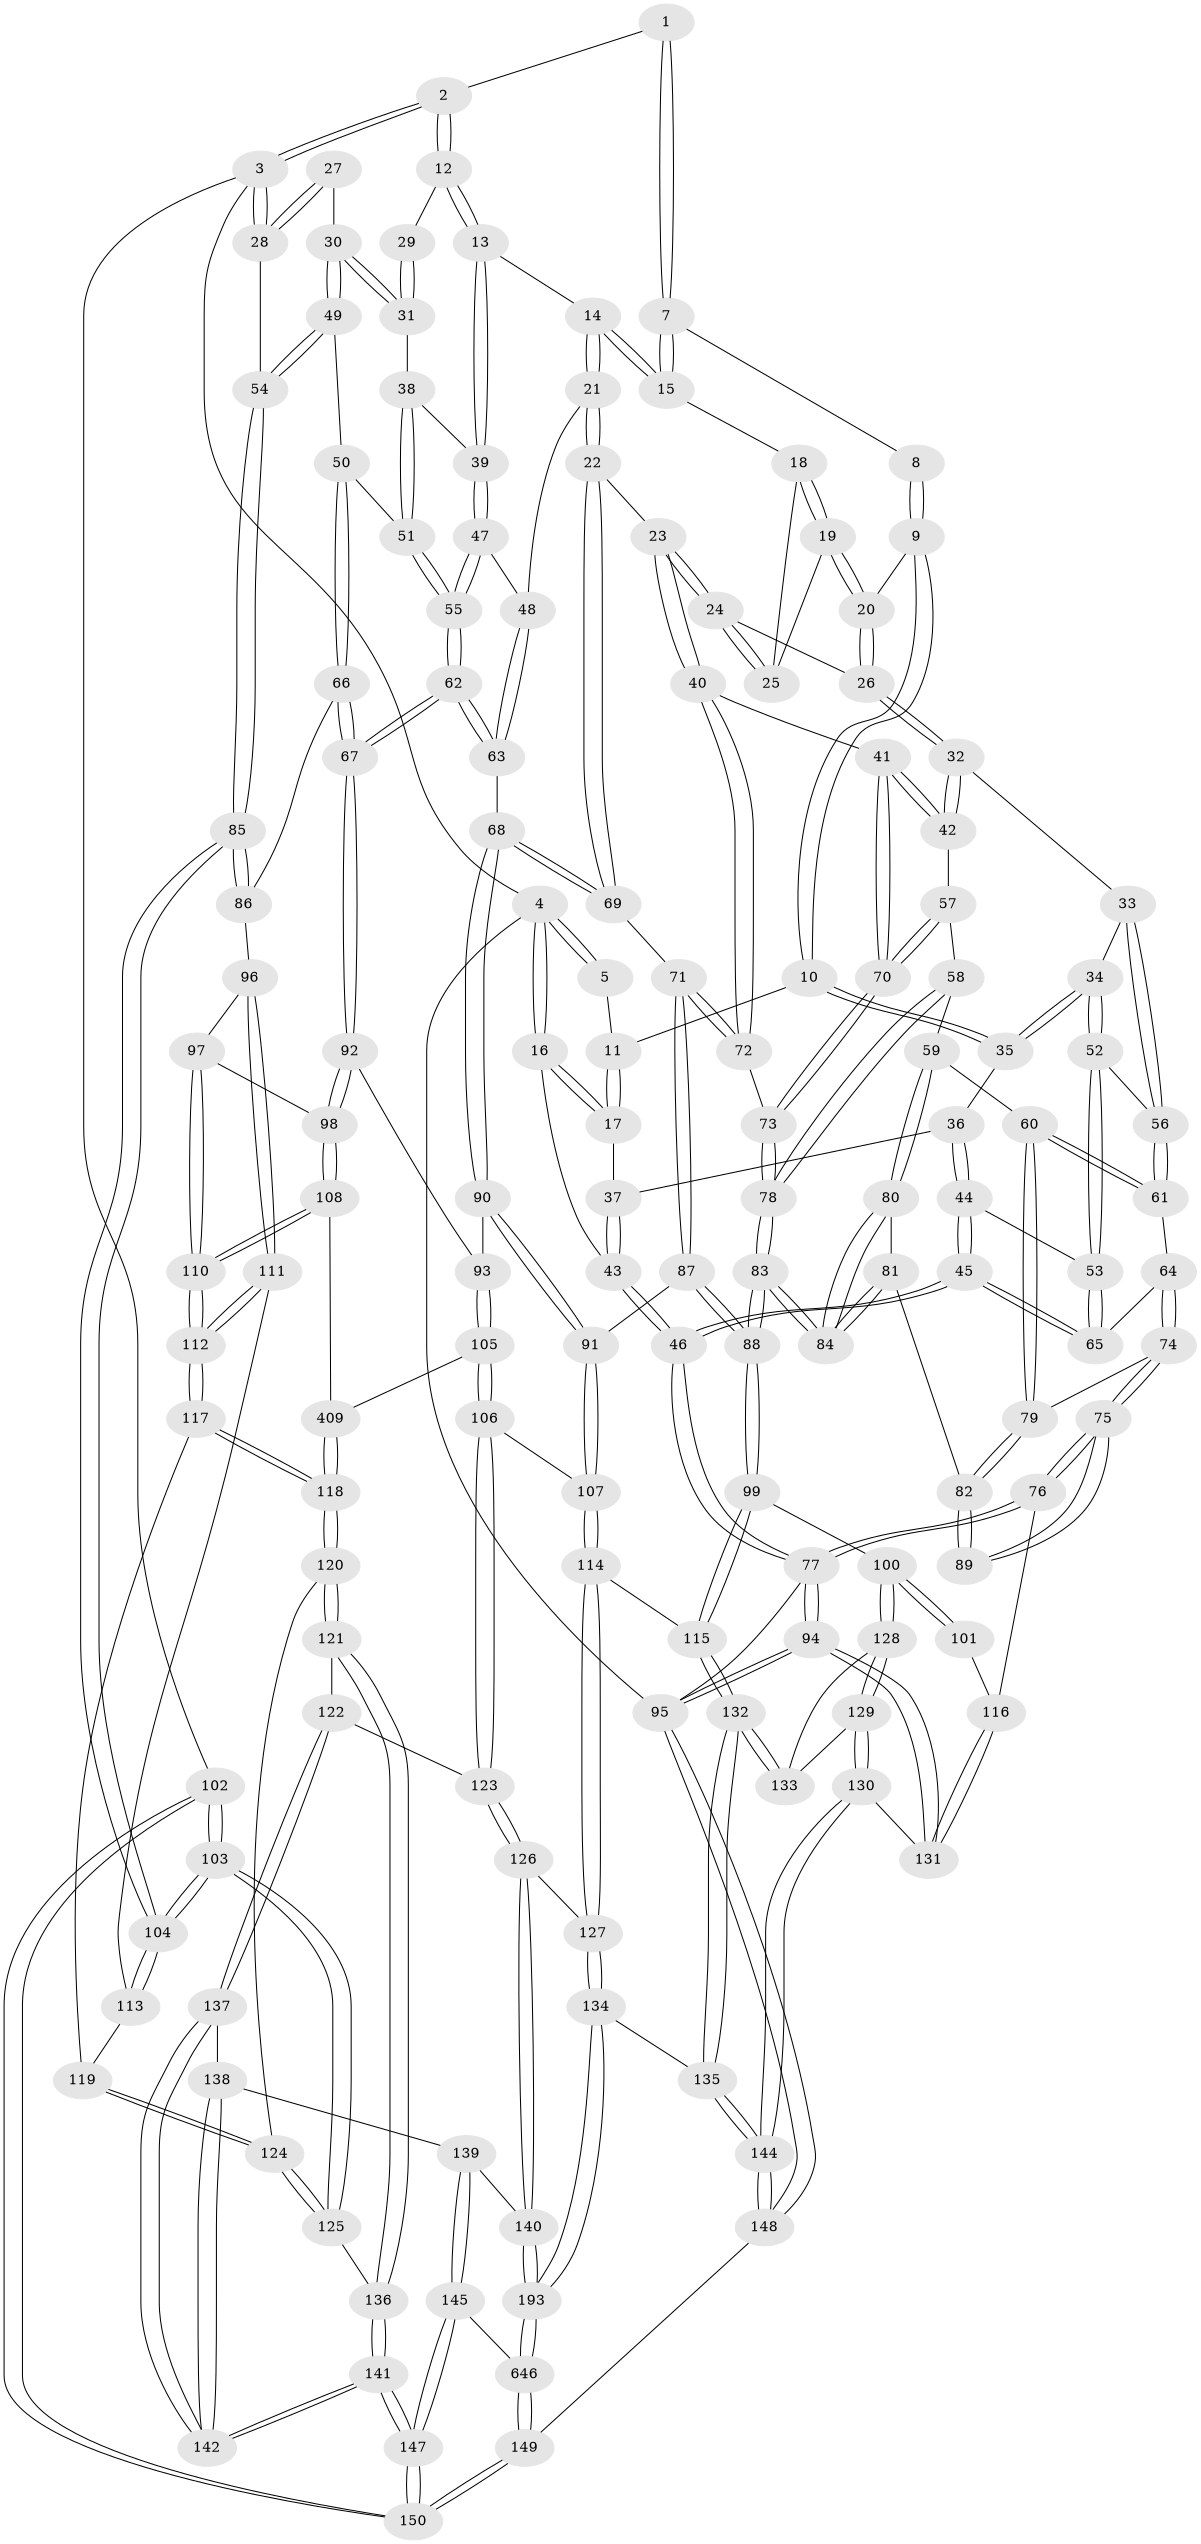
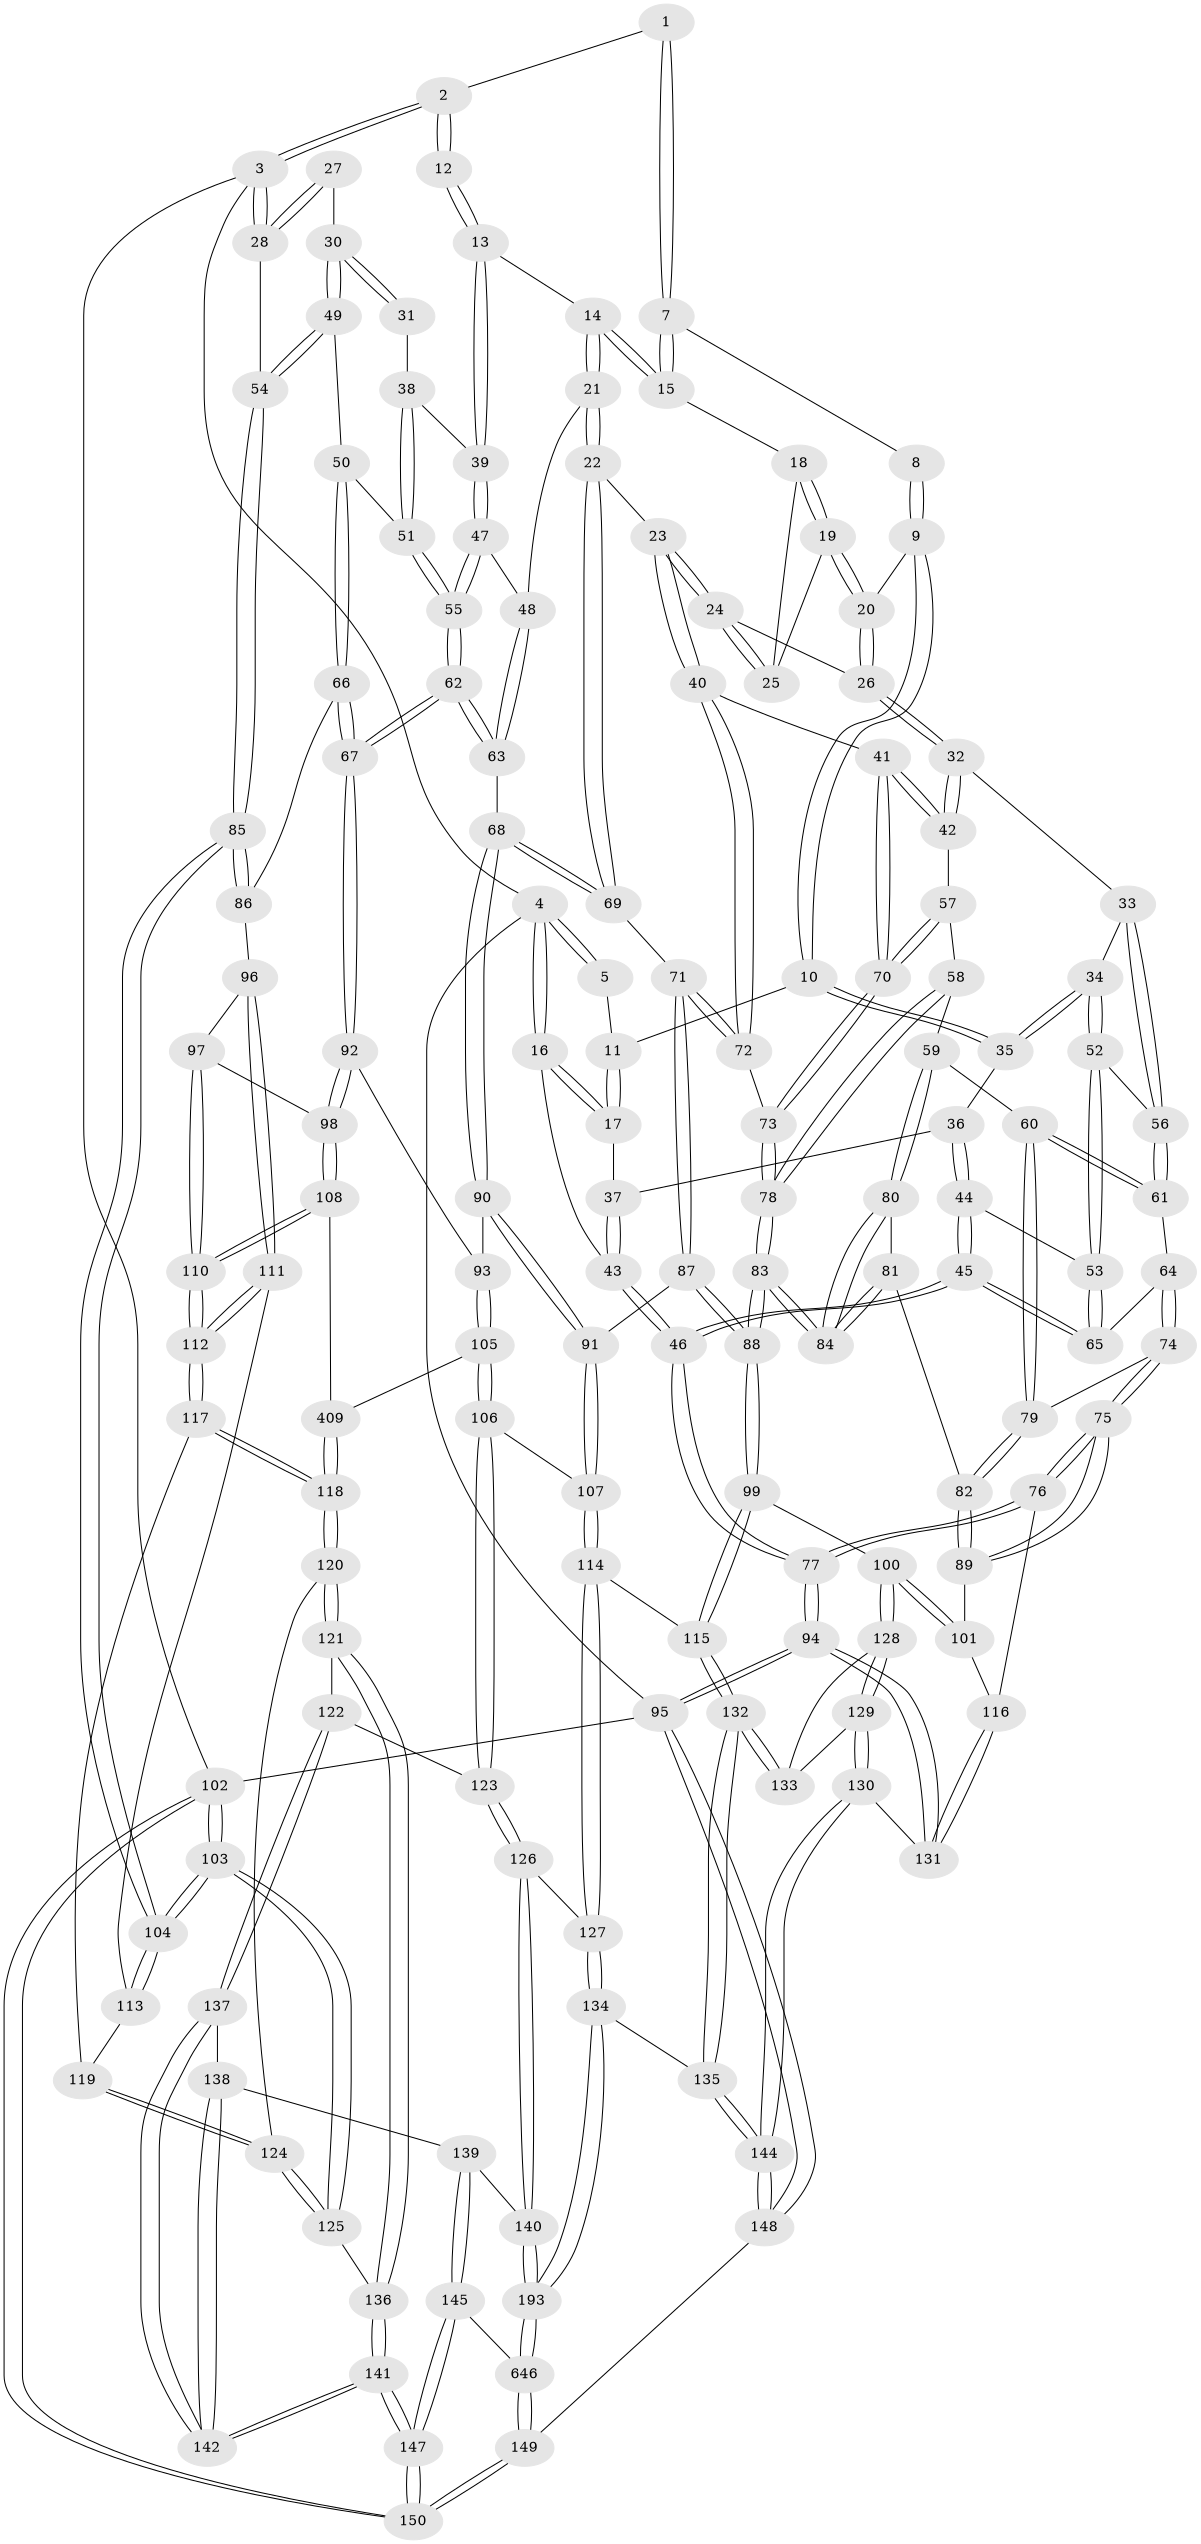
(407, 243) -> none
none -> (965, 1603)
(746, 1648) -> (439, 1750)
